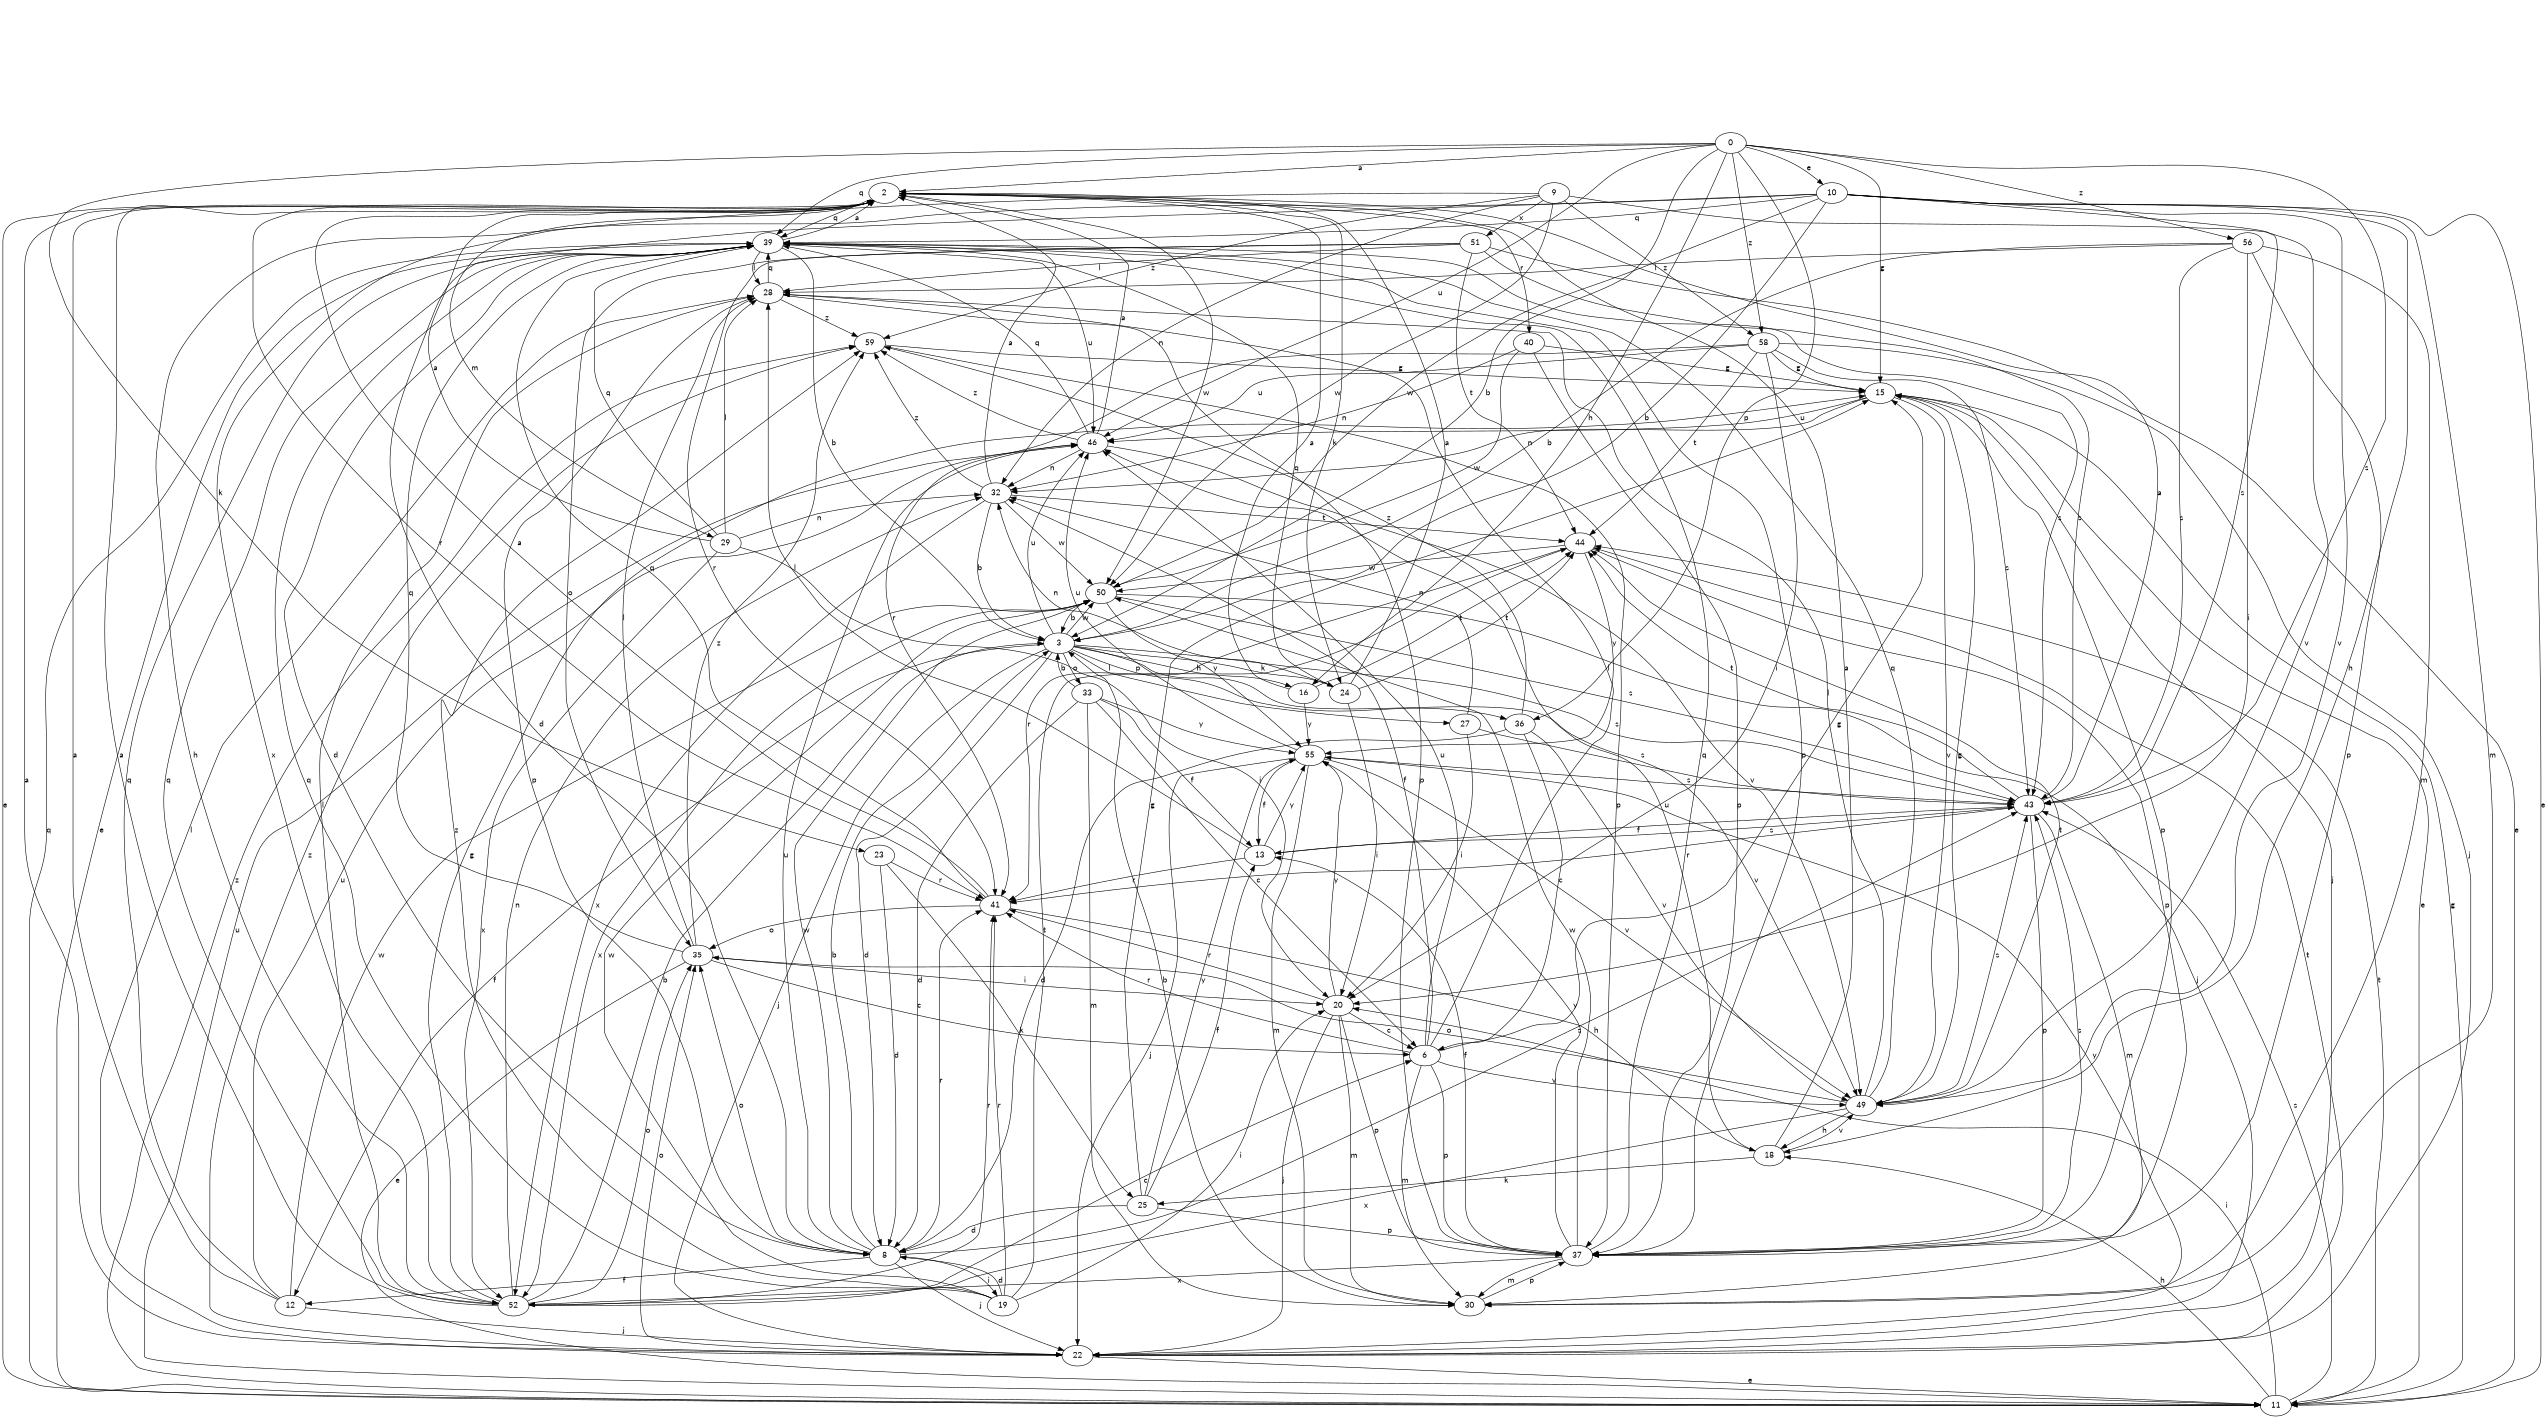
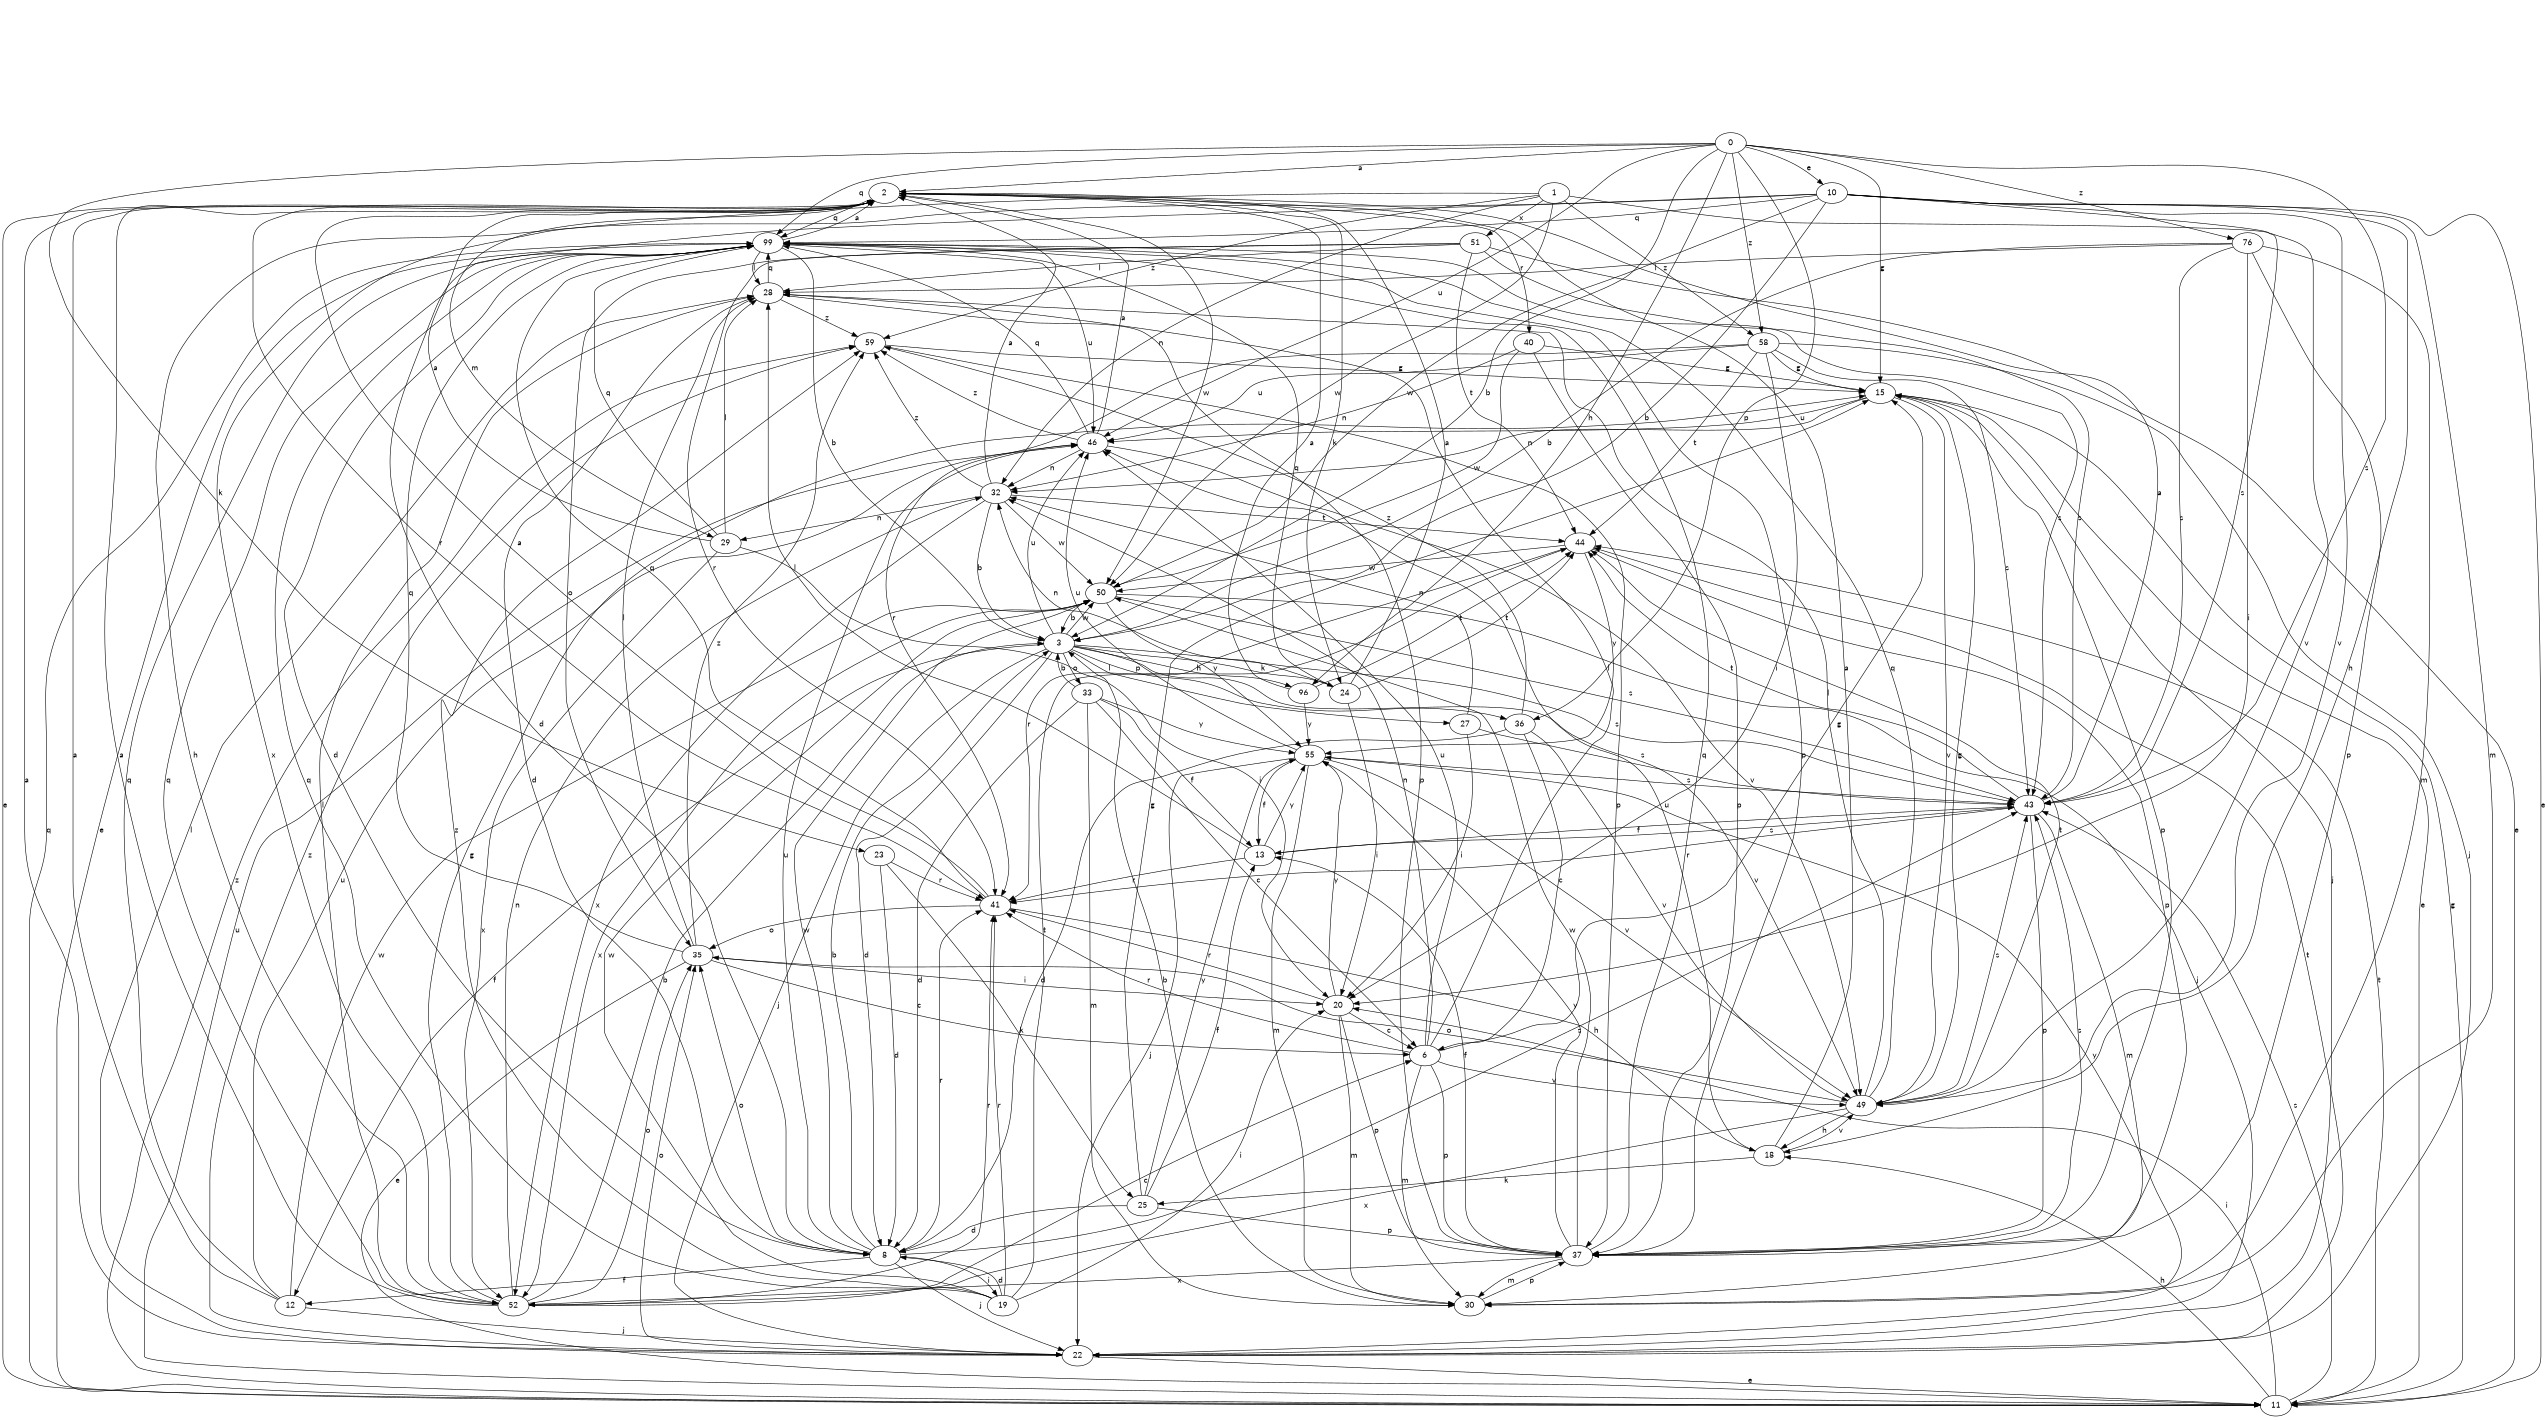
(1554, 193) -> (1554, 193)
(768, 243) -> (768, 243)
(2248, 243) -> (2248, 243)
(855, 507) -> (864, 518)
(1304, 693) -> (1304, 693)
(534, 780) -> (534, 780)
(1405, 780) -> (1405, 780)
(1282, 1255) -> none
